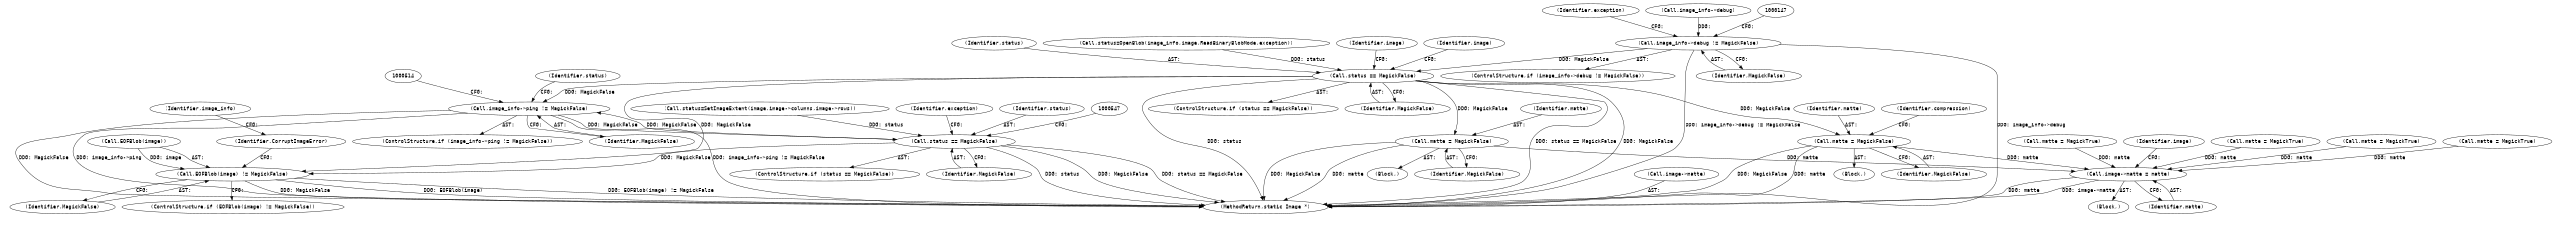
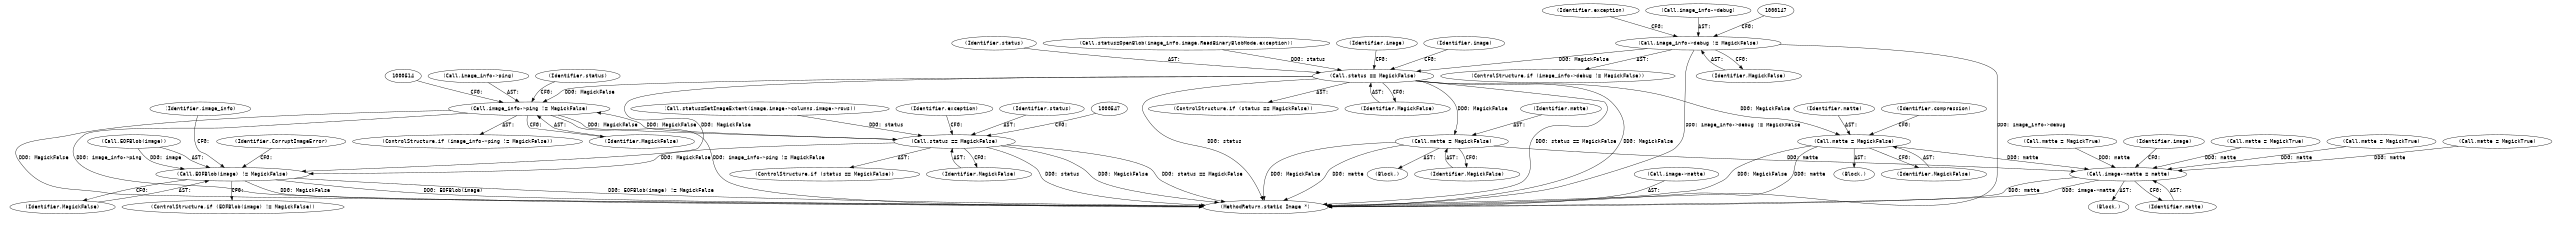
(1706, 27) -> (1706, 27)
none -> (478, 76)
(239, 124) -> (197, 146)
